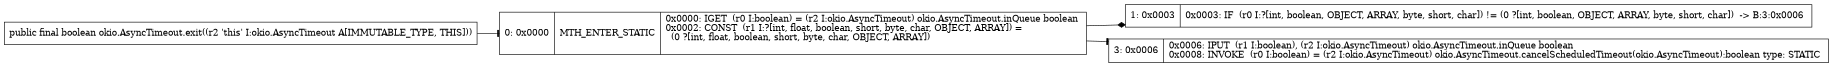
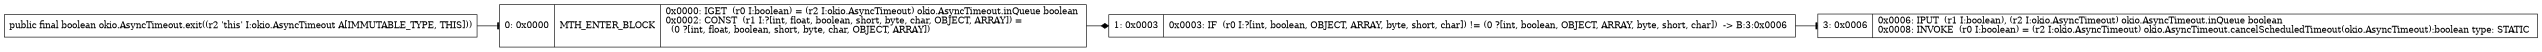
(607, 33) -> (607, 26)
(1096, 41) -> (1805, 26)
